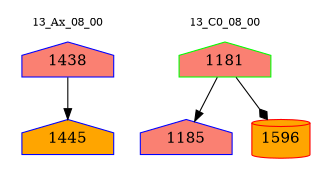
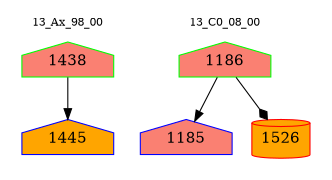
(68, 23) -> (68, 23)
(68, 61) -> (68, 61)
(225, 61) -> (225, 61)
(281, 139) -> (281, 139)
